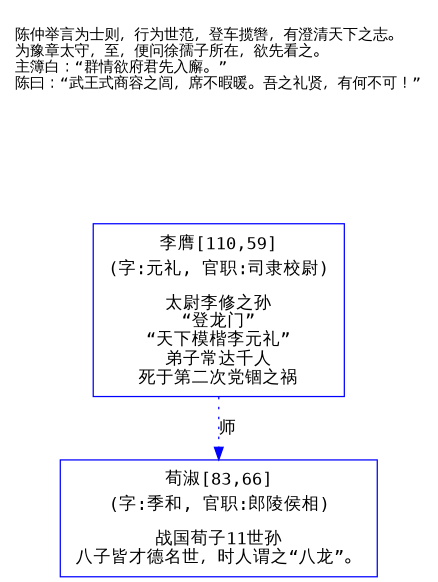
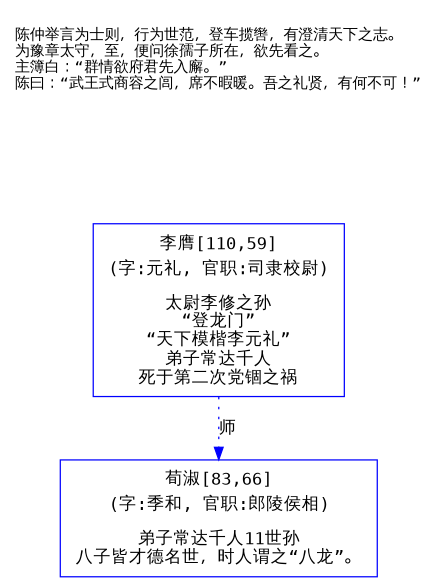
(219, 538) -> (219, 538)
